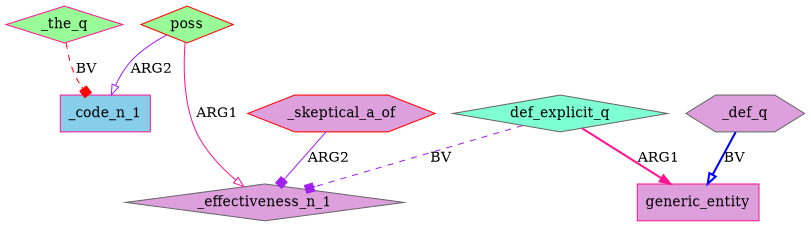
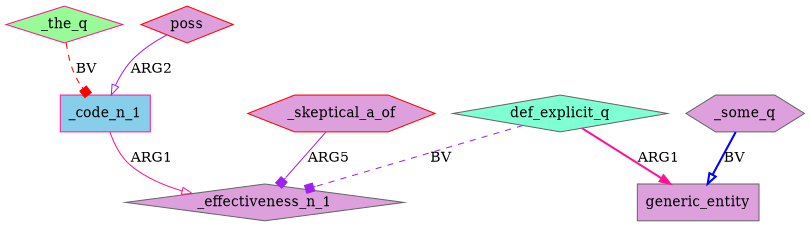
(187, 25) -> (187, 25)
(745, 113) -> (745, 113)
(191, 118) -> (138, 171)
(329, 158) -> (329, 158)
(698, 202) -> (698, 202)
